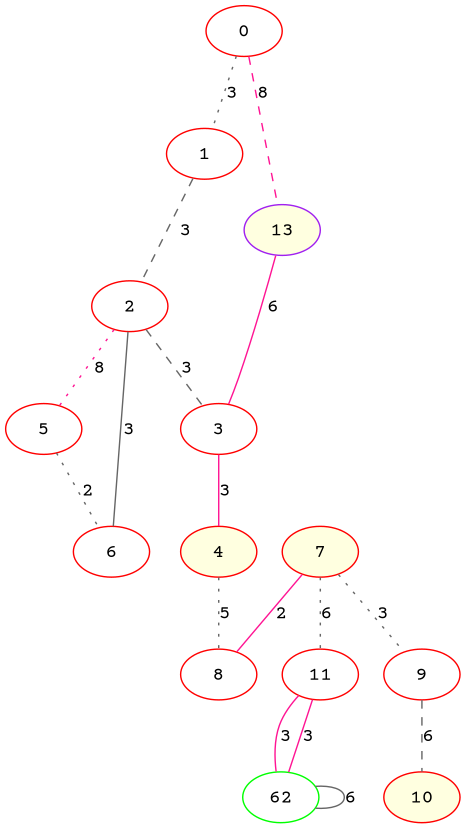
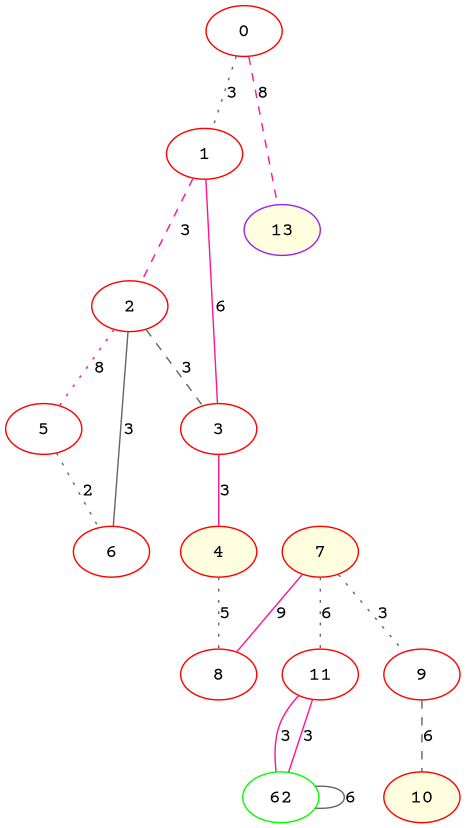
(167, 230) -> (167, 230)
(254, 330) -> (212, 291)
(282, 613) -> (282, 613)
